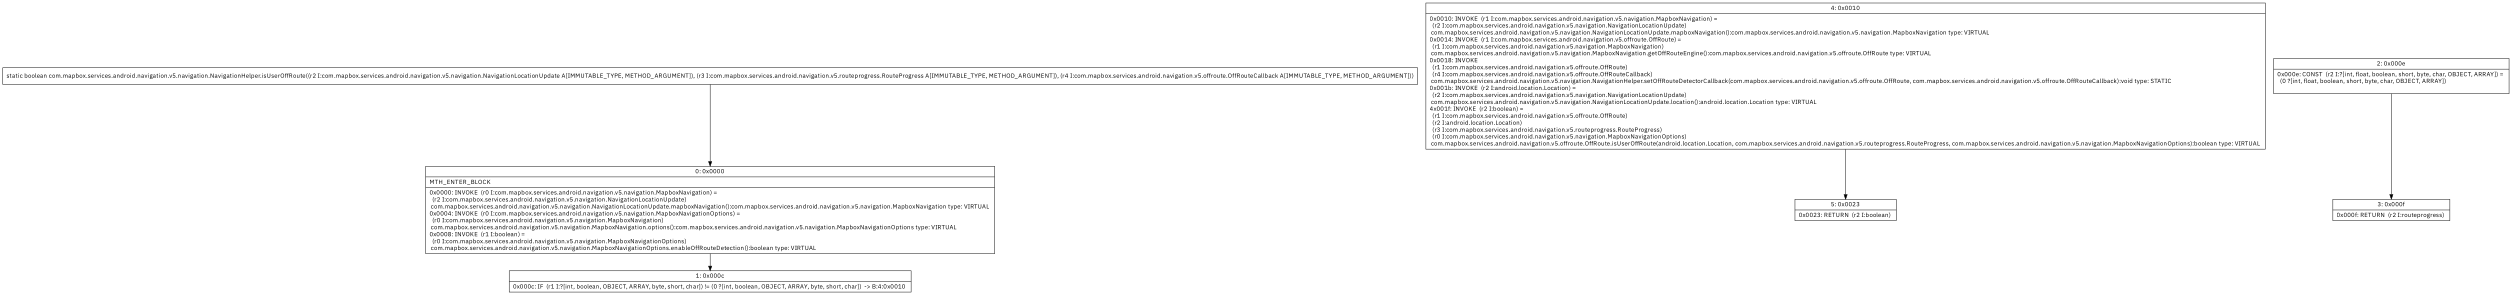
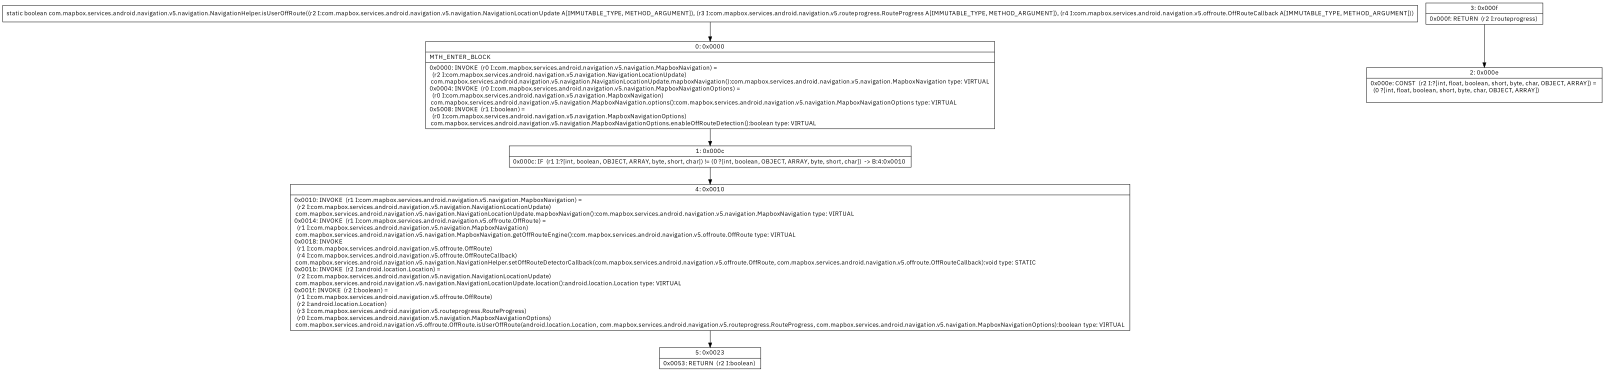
(1477, 109) -> (342, 290)
(2391, 144) -> (1484, 44)
none -> (710, 173)
(1846, 215) -> (710, 363)
(478, 234) -> (478, 109)
